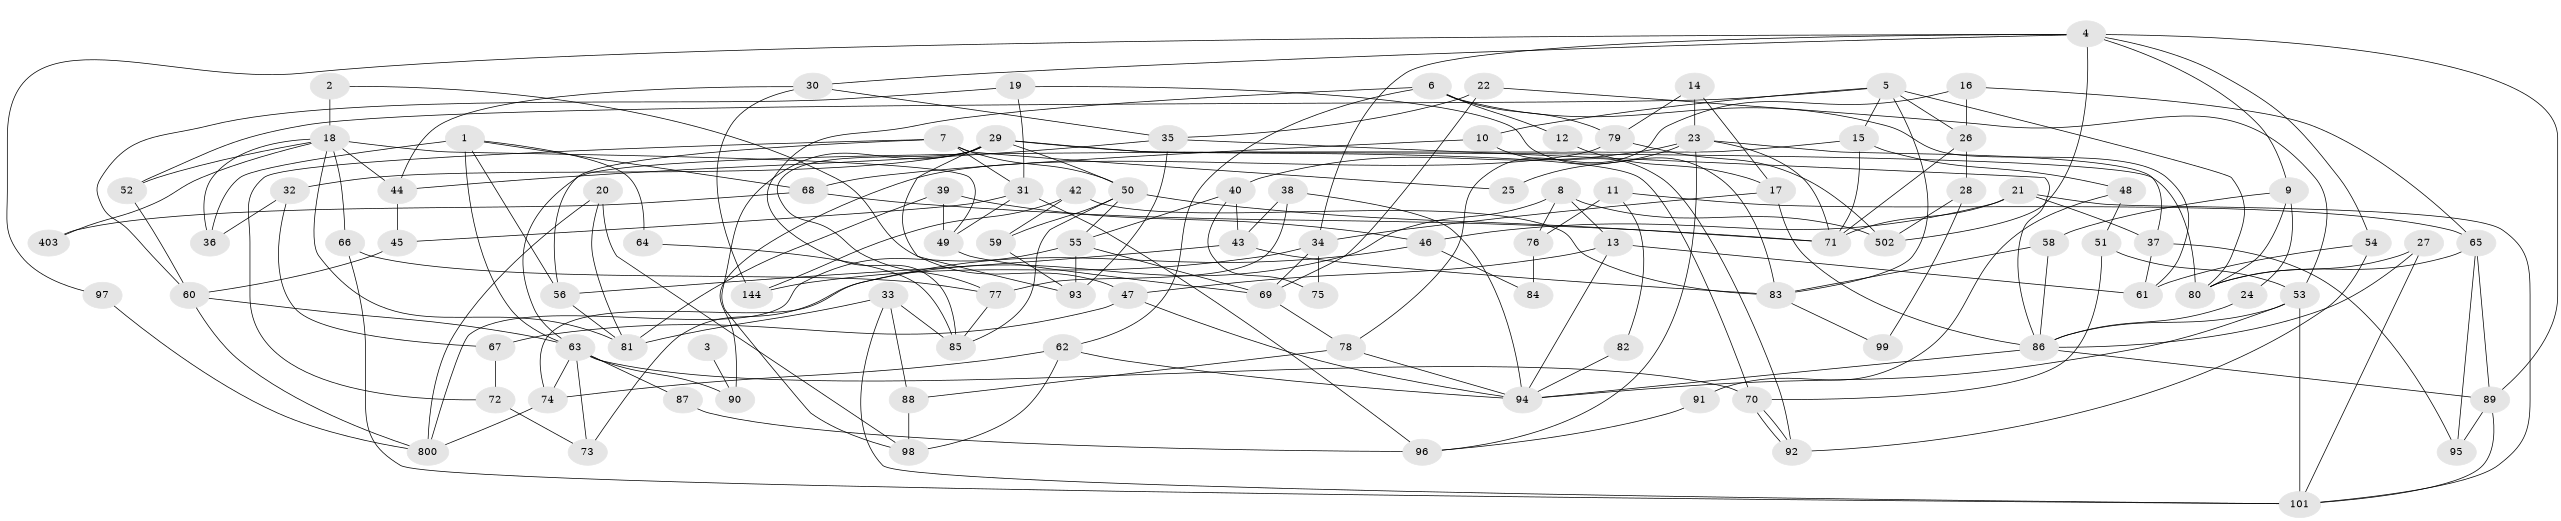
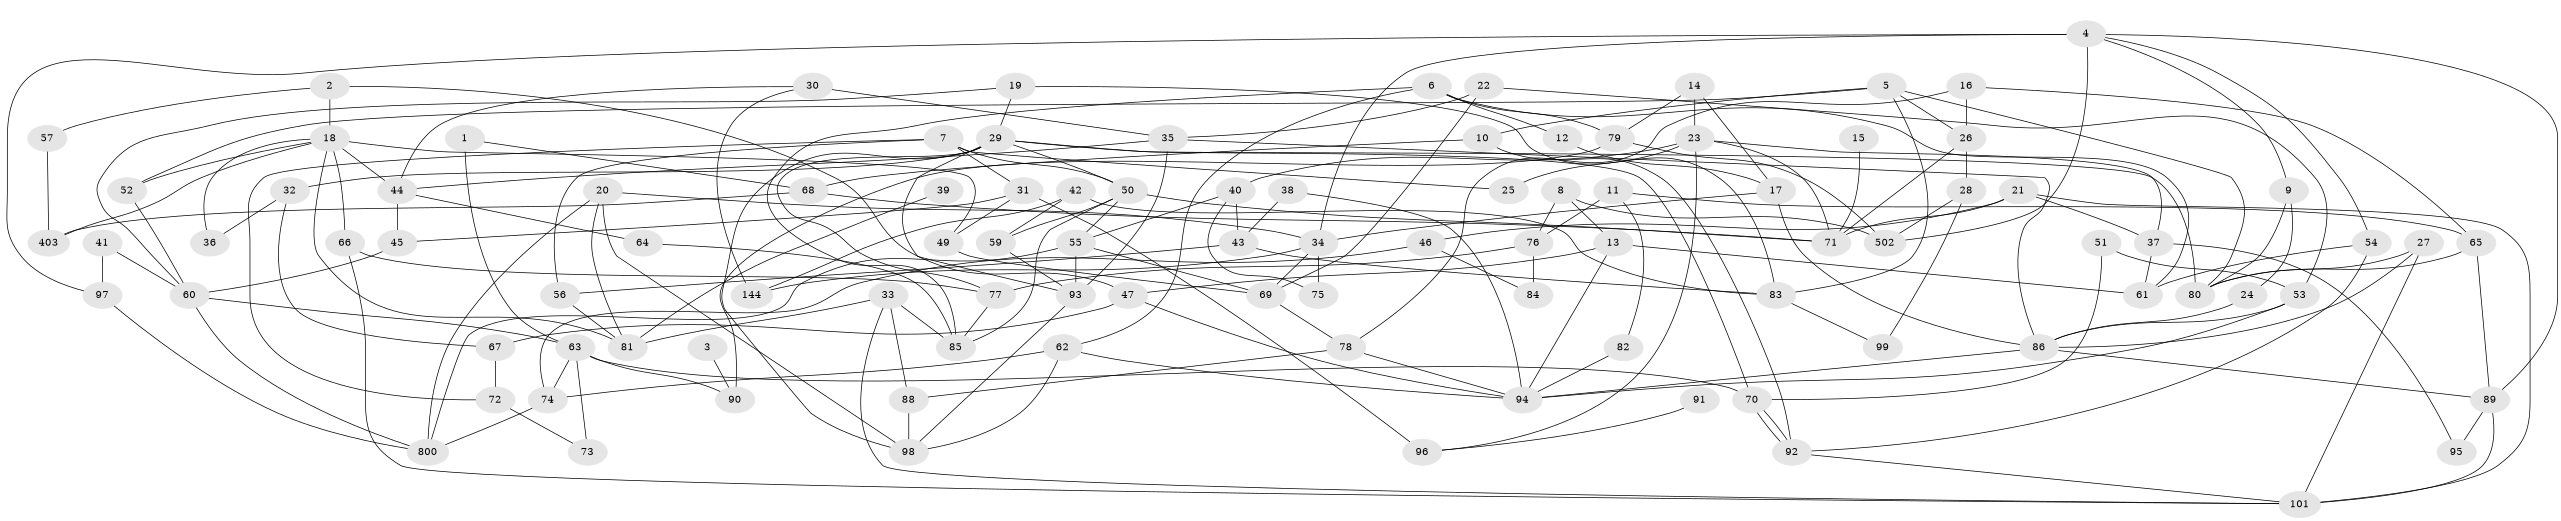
(1449, 53) -> none
(1874, 110) -> none
(1023, 136) -> (1003, 119)
none -> (47, 138)
(1075, 153) -> none
(312, 160) -> none
(632, 181) -> (520, 217)
(2126, 191) -> none
none -> (860, 208)
(513, 217) -> none
(944, 217) -> none
(1296, 225) -> none
none -> (103, 243)
(2049, 243) -> none
(1239, 267) -> (1264, 266)
(1276, 270) -> none
(2467, 348) -> none
none -> (992, 374)
(683, 400) -> none
(2300, 400) -> (2045, 478)
